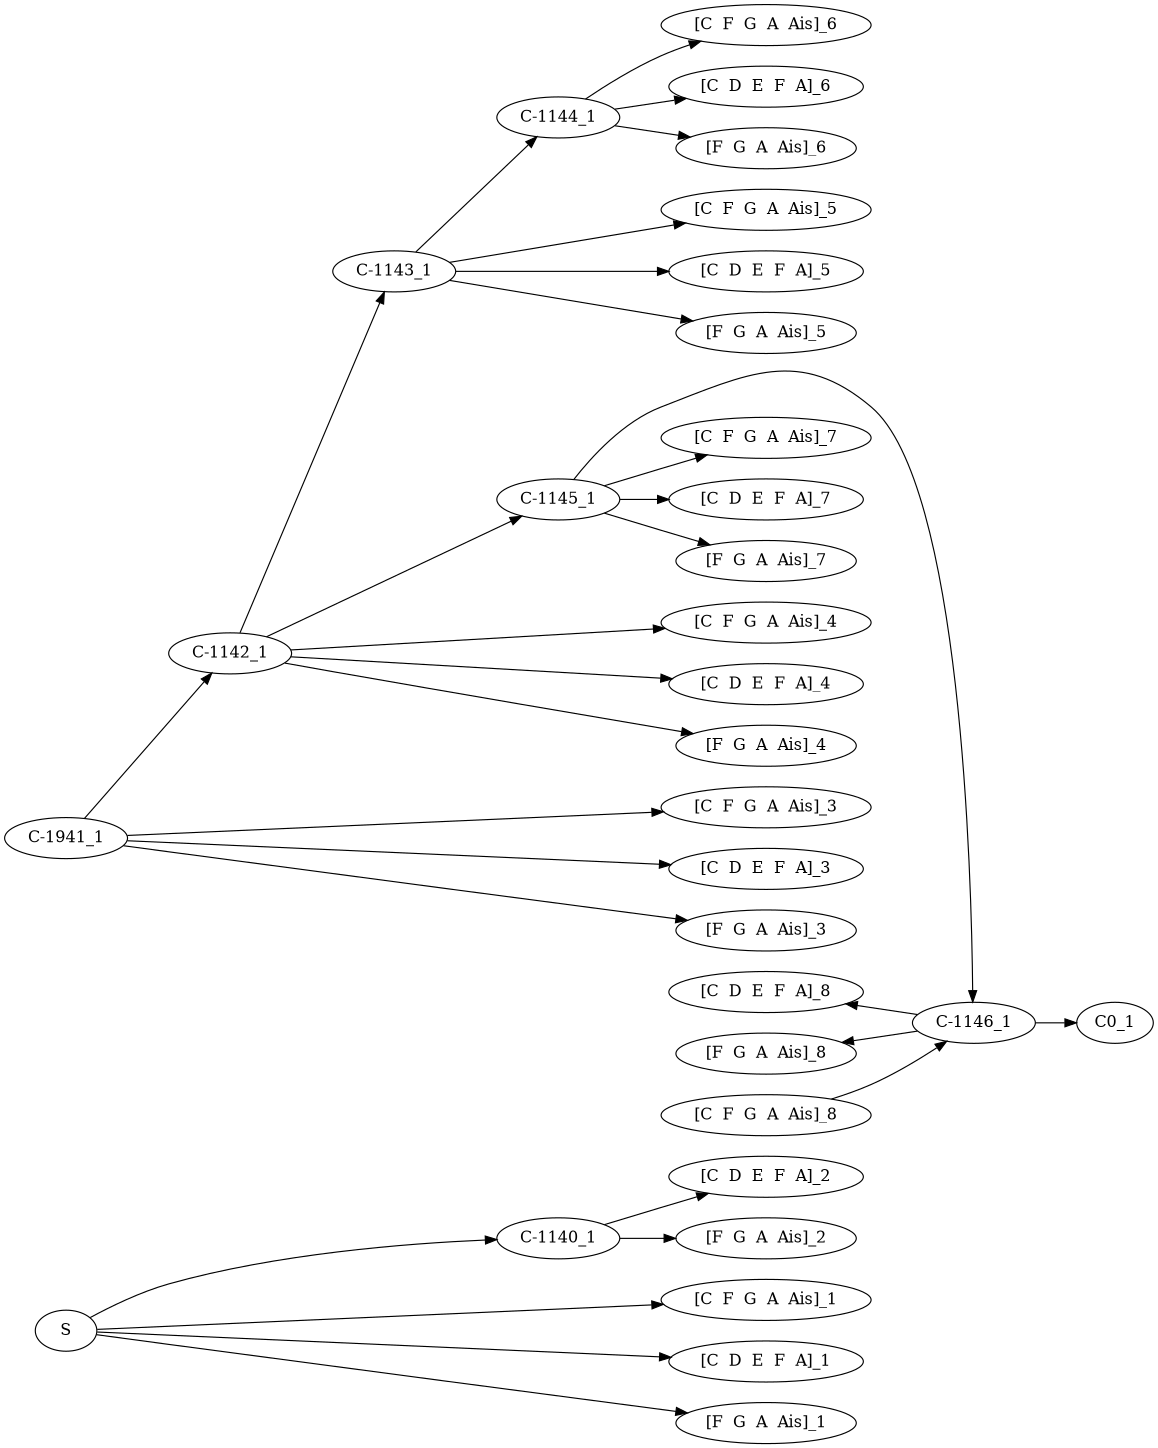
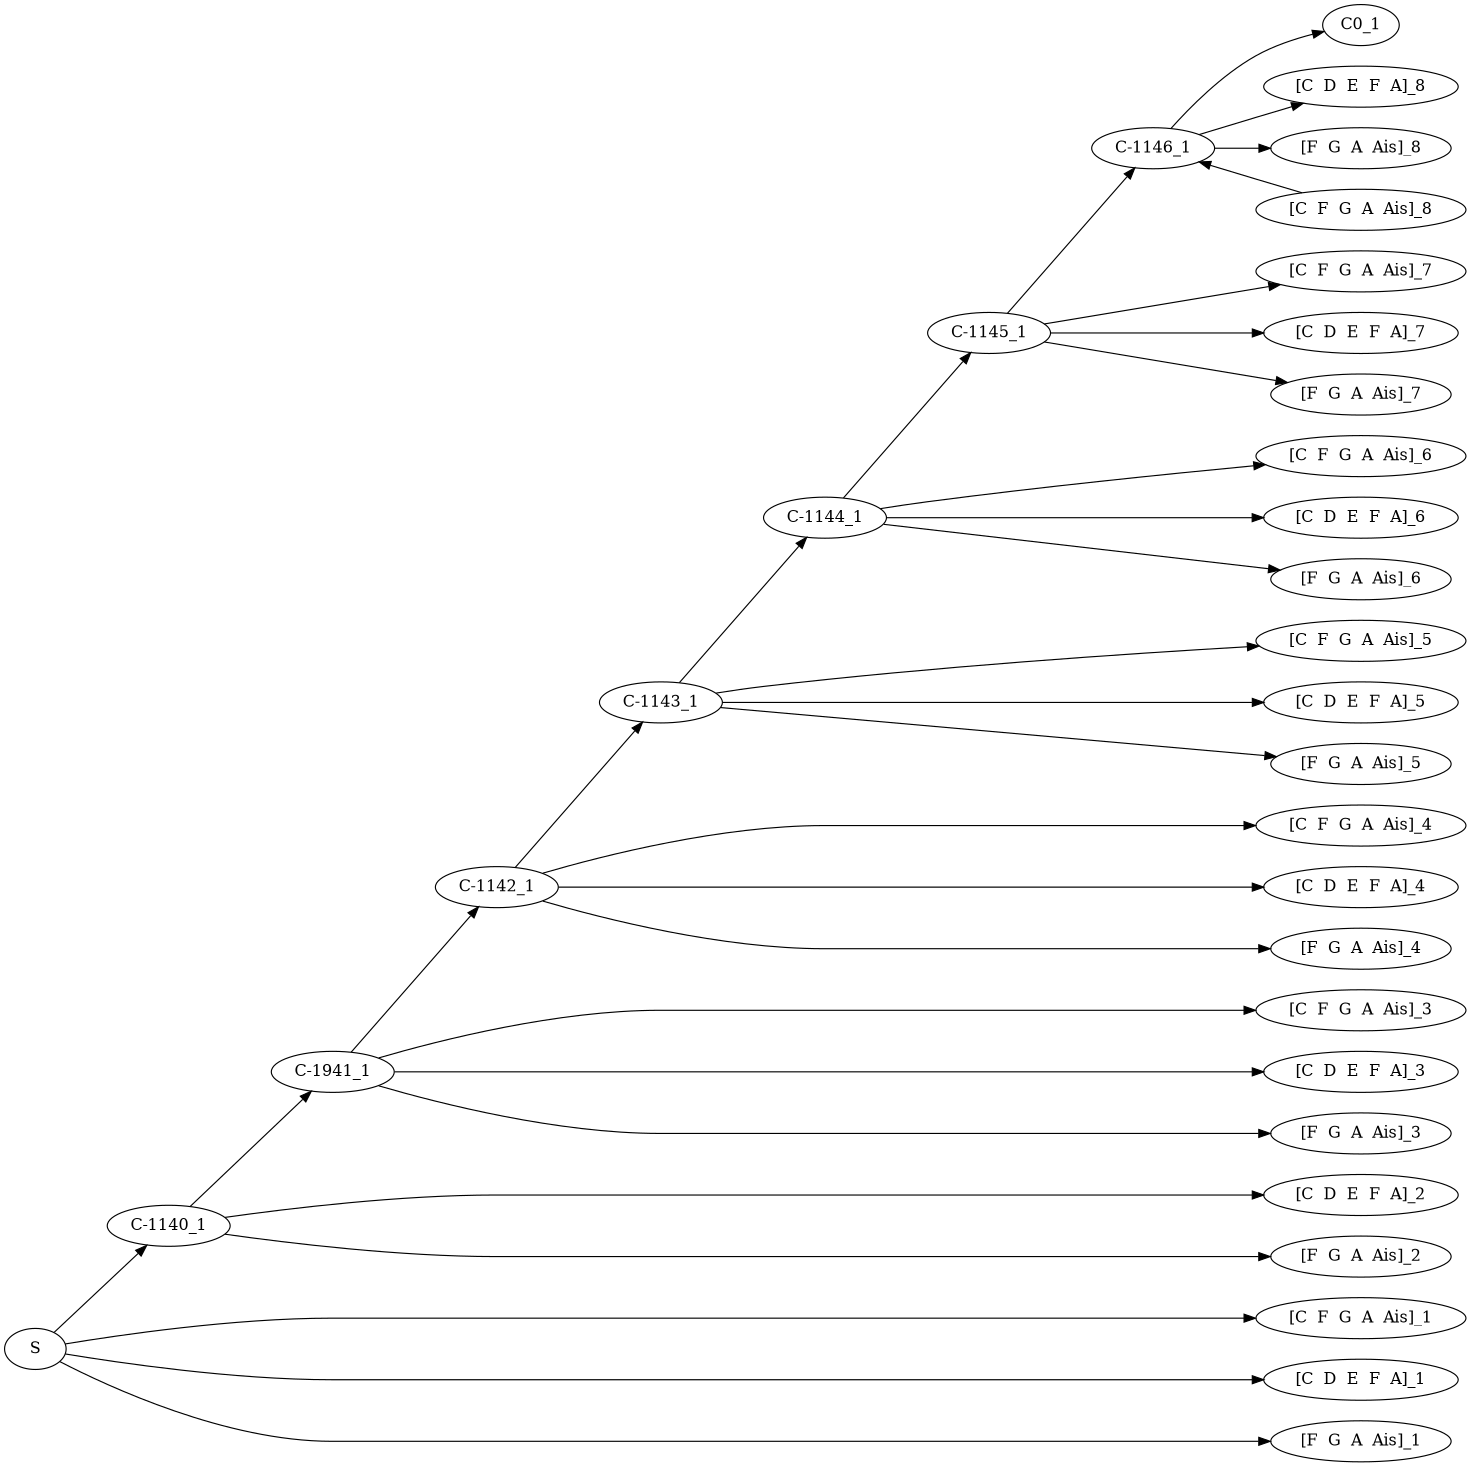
(389, 579) -> (903, 430)
none -> (247, 1153)
